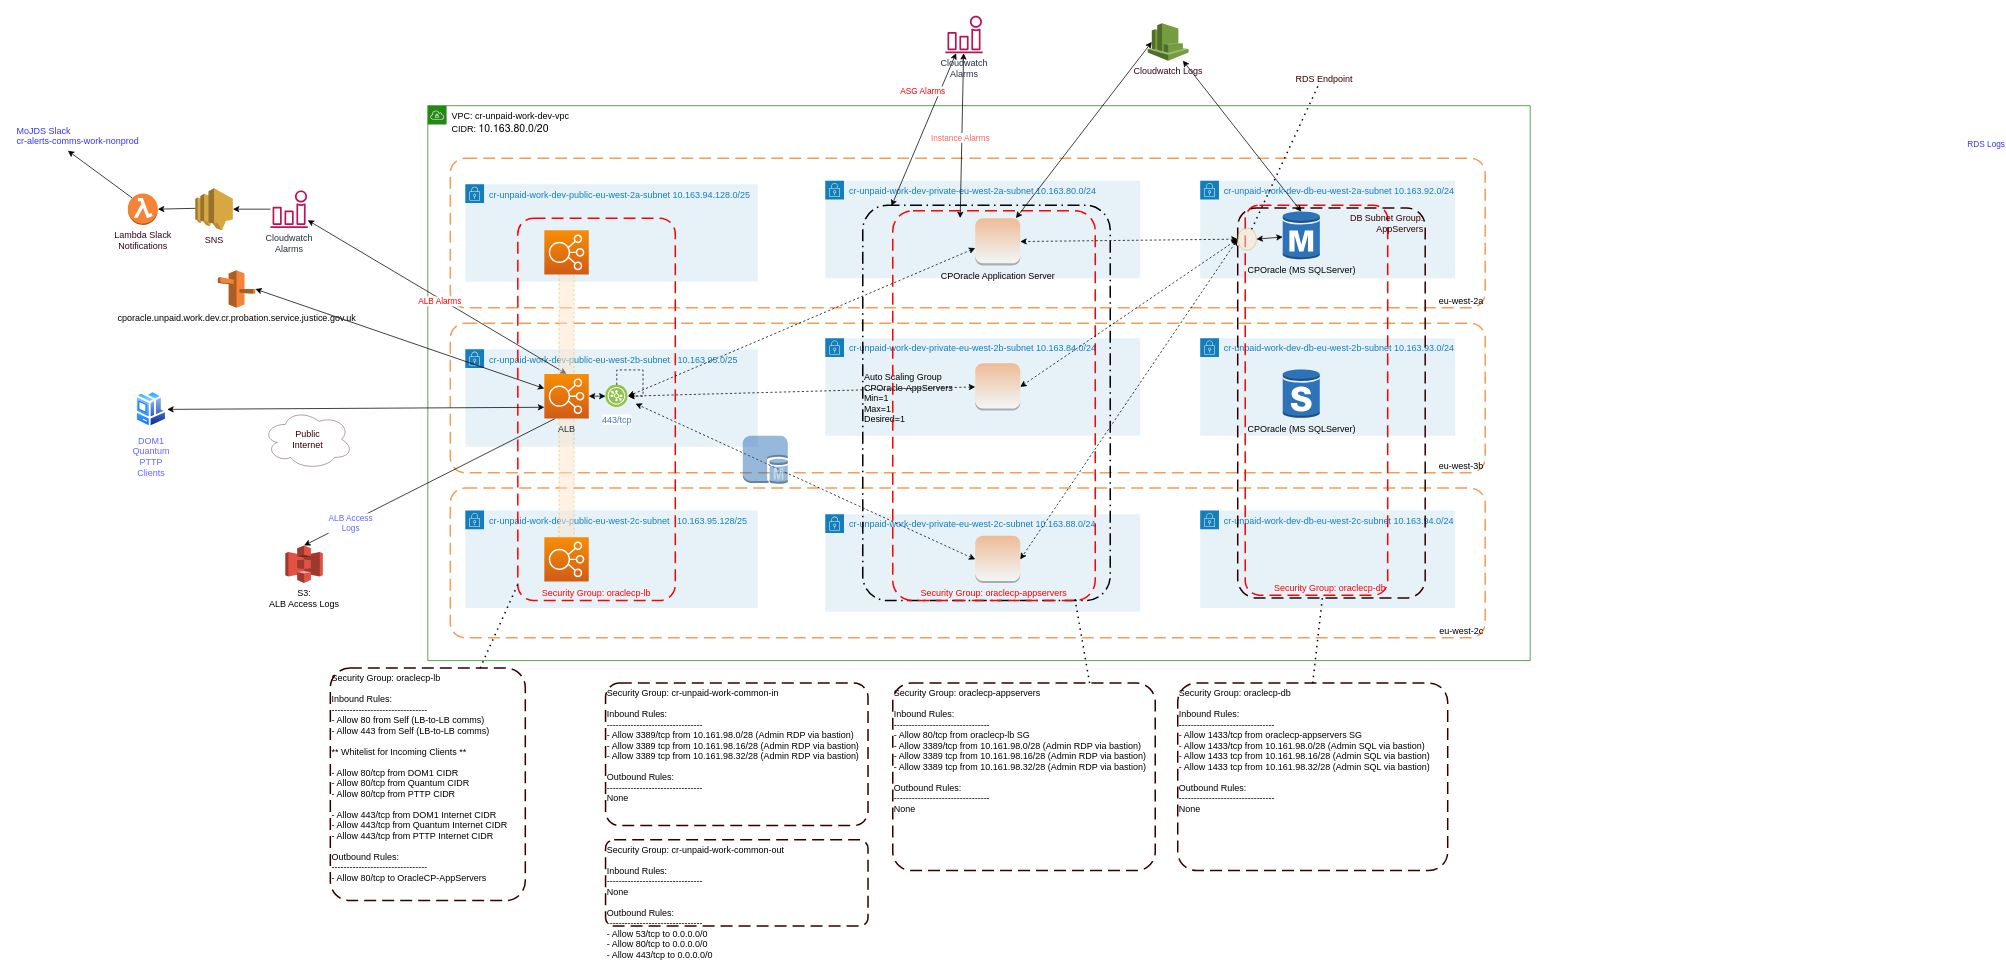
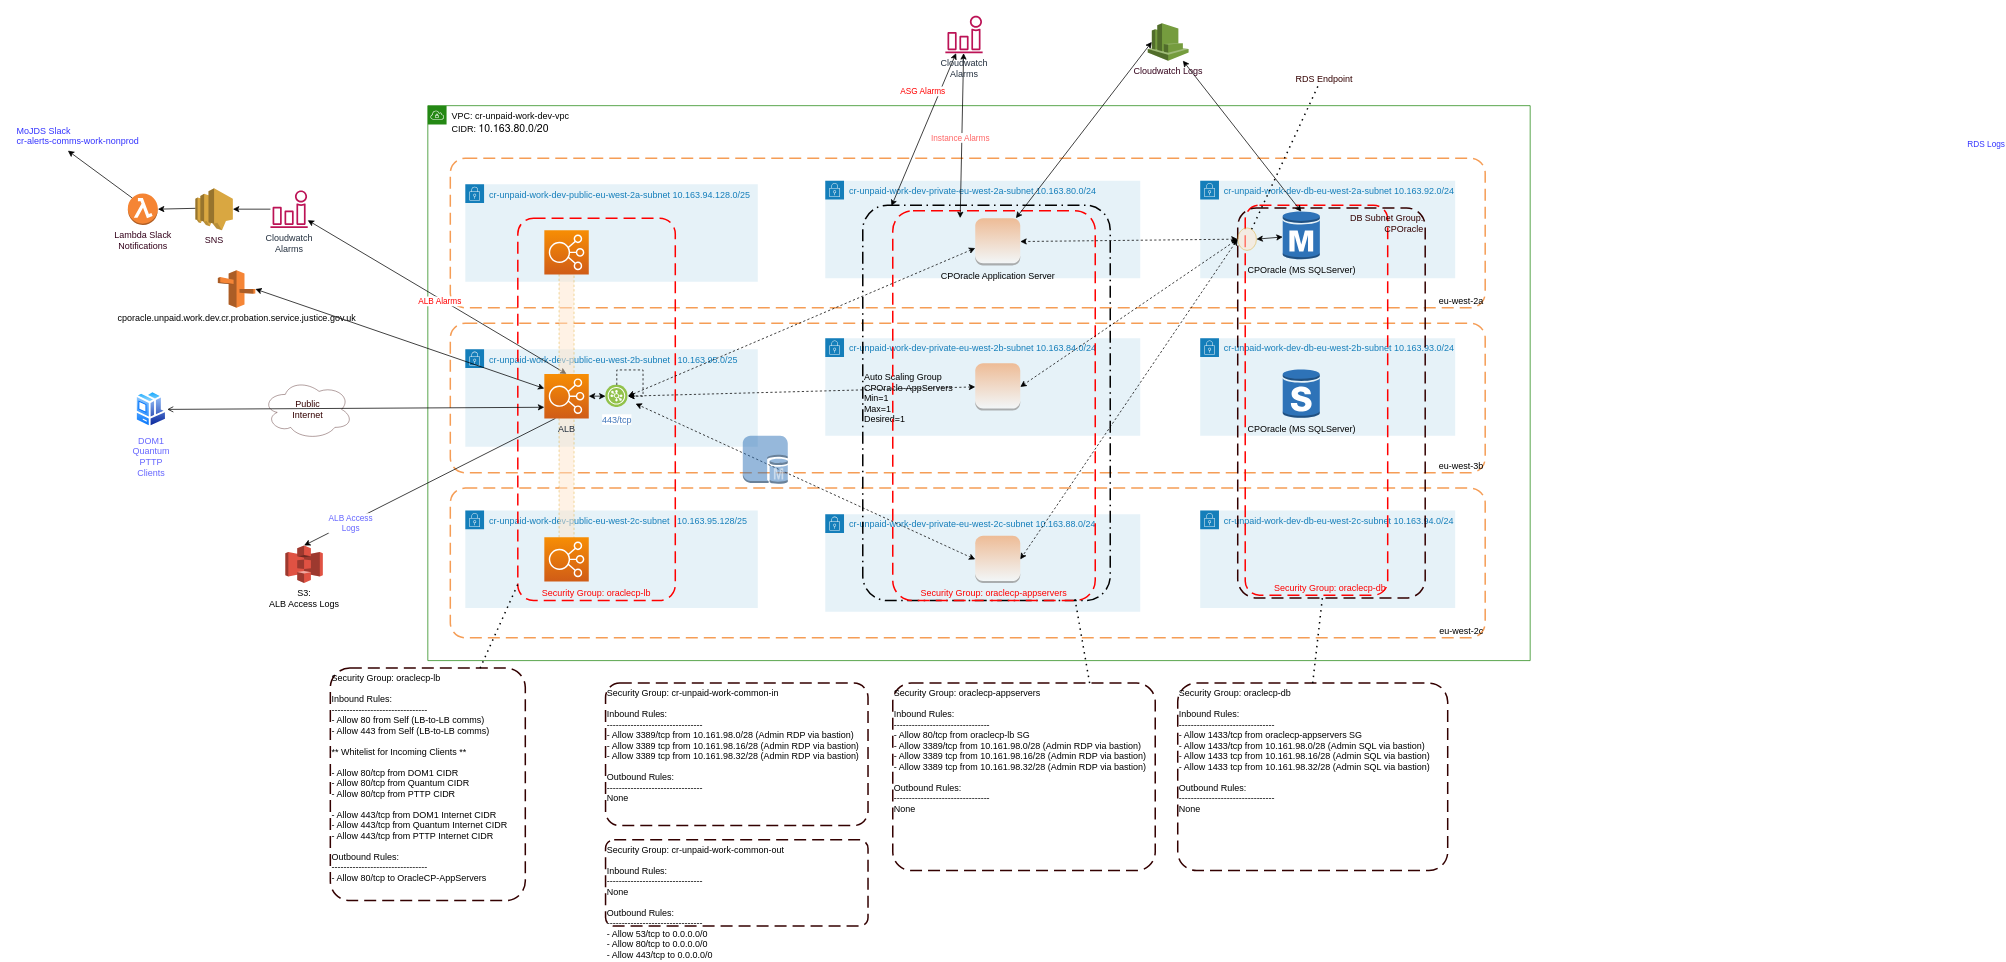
(1387, 218) -> (1387, 218)
(173, 409) -> (172, 409)
(308, 439) -> (308, 409)
